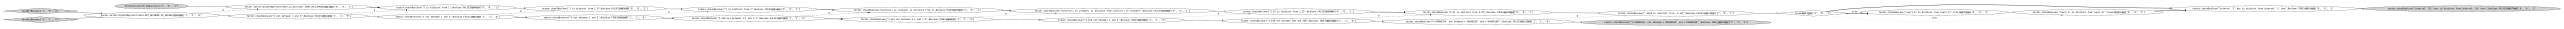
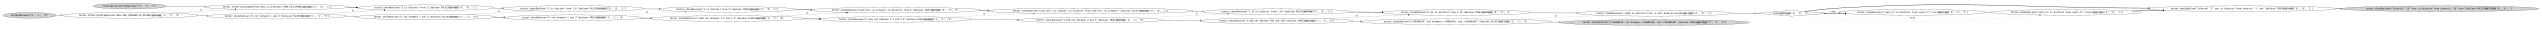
(41, 11) -> none
(41, 20) -> (30, 15)
